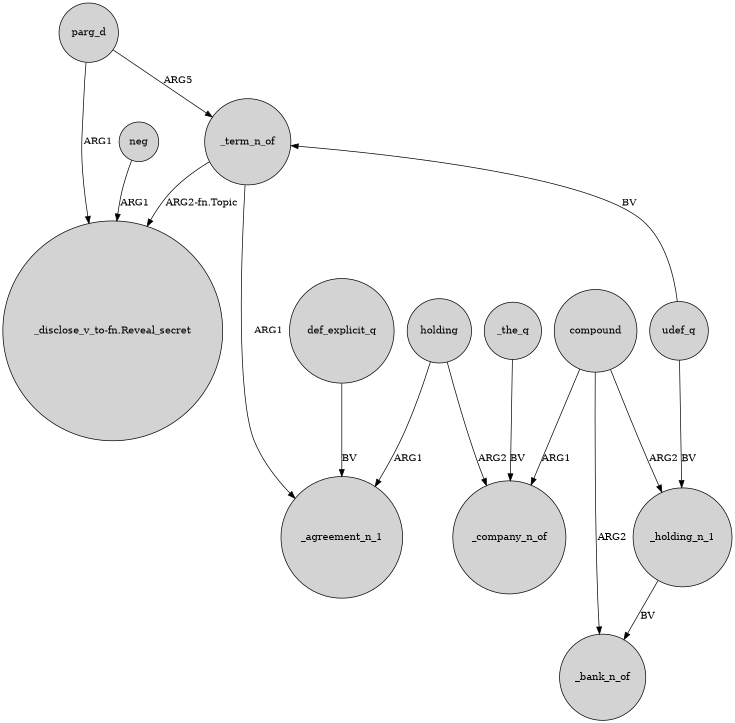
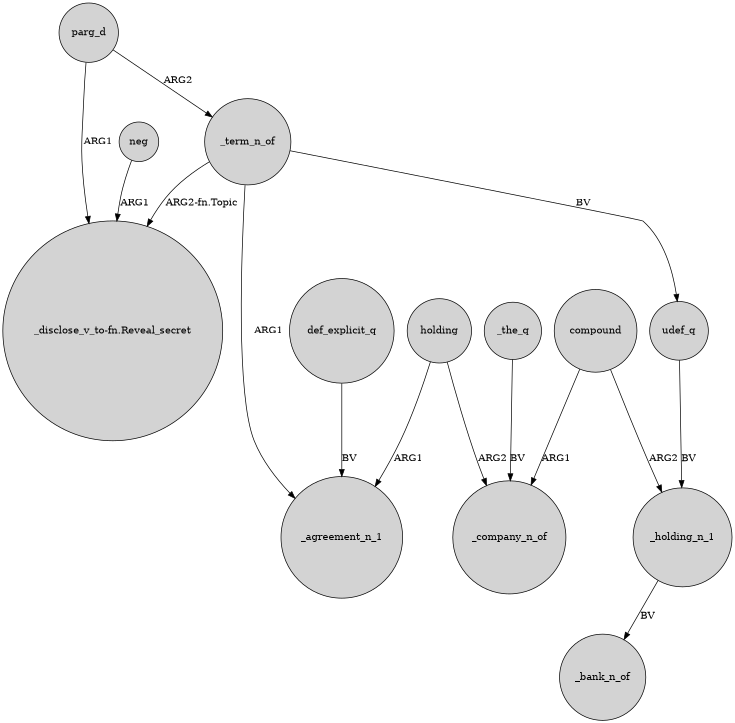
(178, 81) -> (178, 81)
(519, 176) -> (507, 193)
(596, 500) -> none
